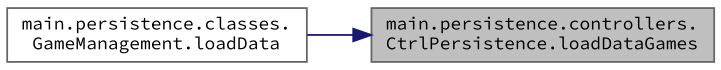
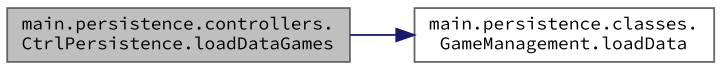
(330, 35) -> (373, 35)
